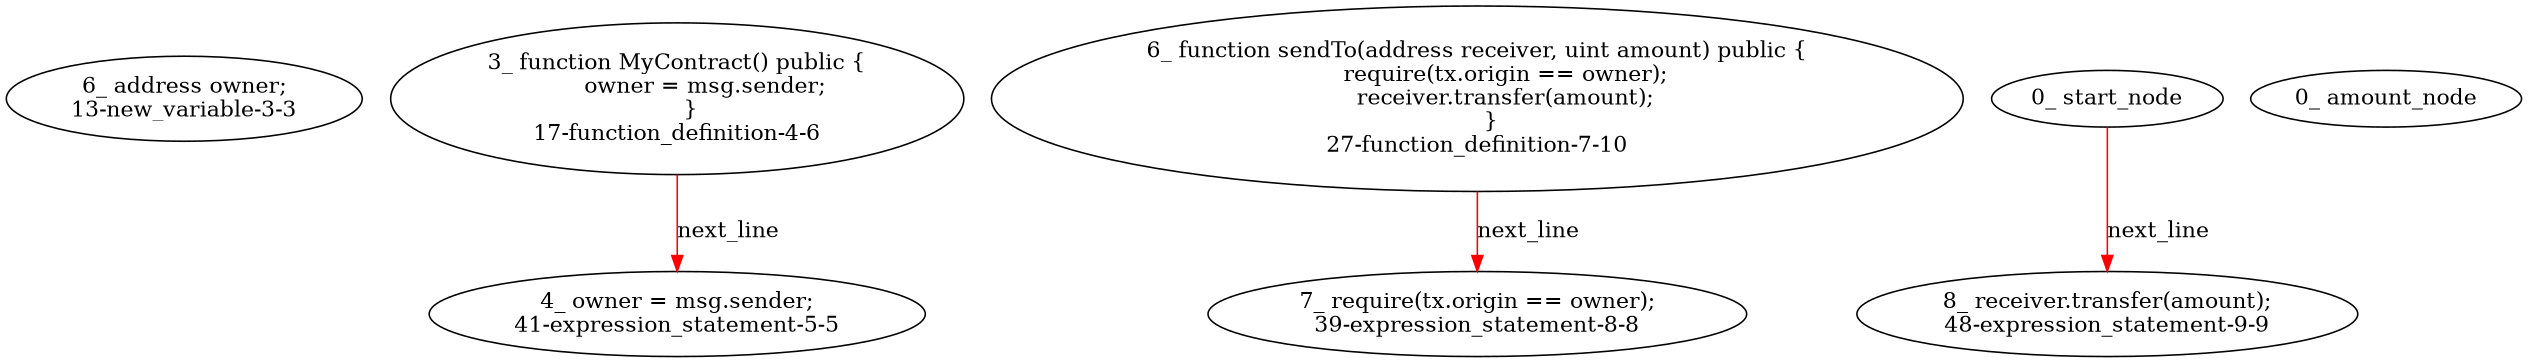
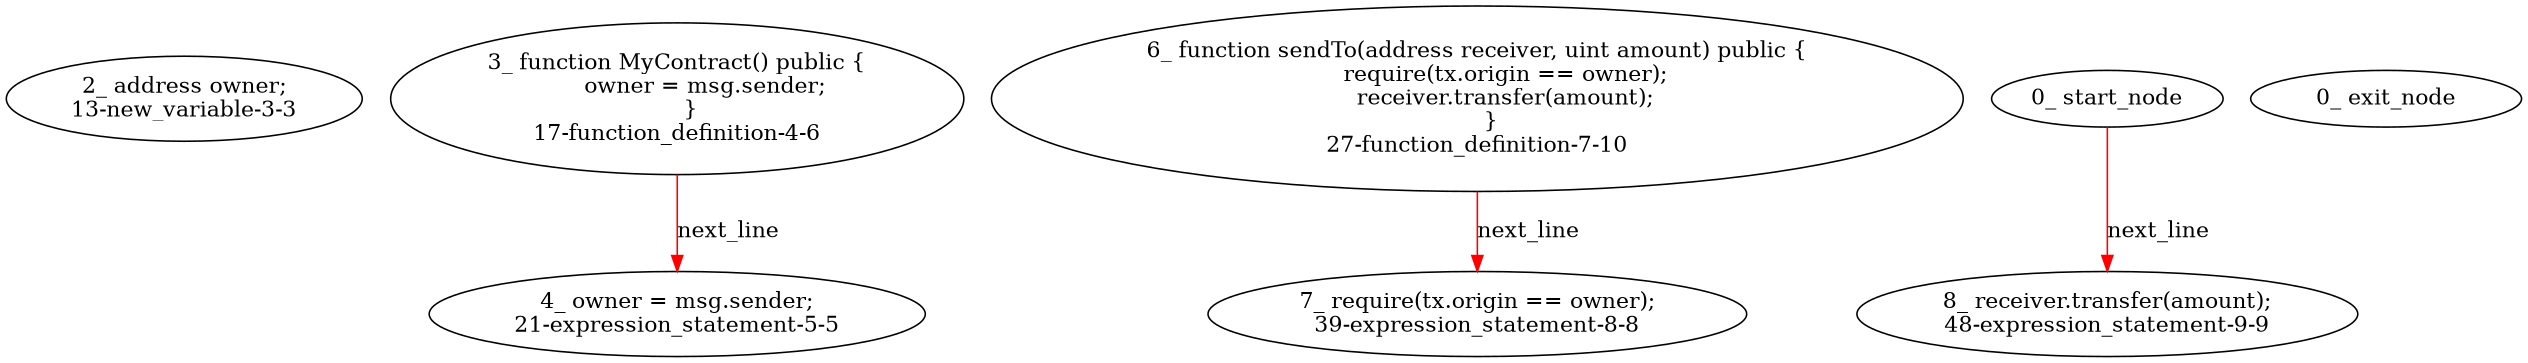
(184, 99) -> (184, 99)
(2386, 99) -> (2386, 99)
(677, 314) -> (677, 314)
